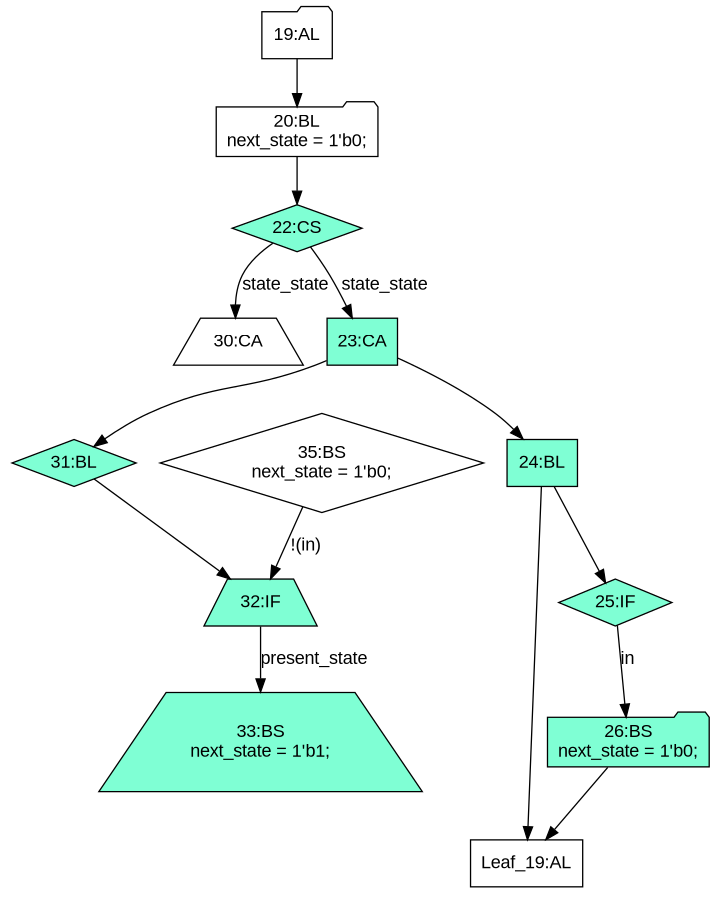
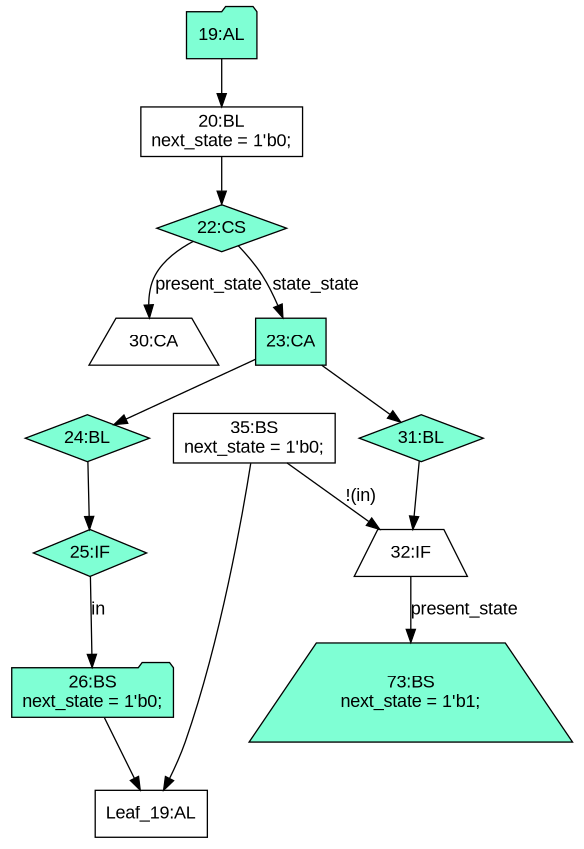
(297, 35) -> (222, 35)
(297, 132) -> (222, 132)
(286, 285) -> (209, 285)
(322, 463) -> (254, 438)
(542, 463) -> (87, 438)
(261, 603) -> (411, 553)
(535, 657) -> (219, 623)
(261, 742) -> (411, 693)
